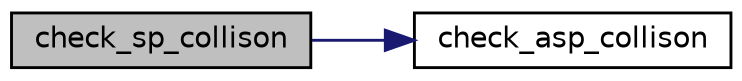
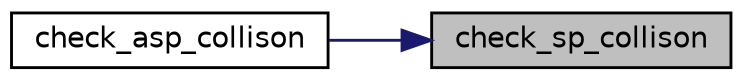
(348, 40) -> (365, 40)
